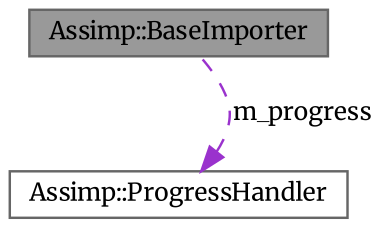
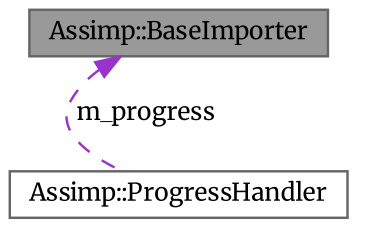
(228, 102) -> (69, 127)
